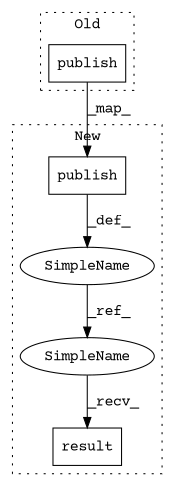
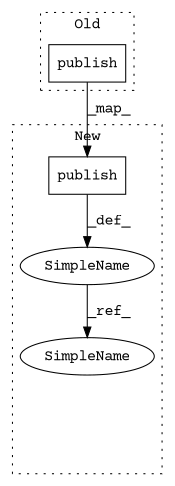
(87, 447) -> none
